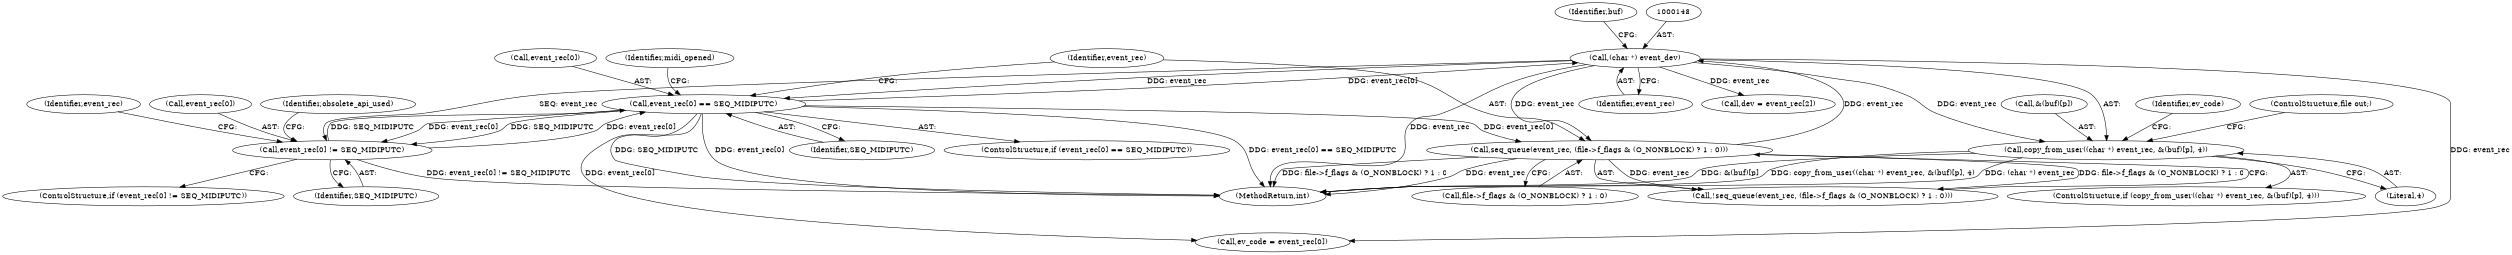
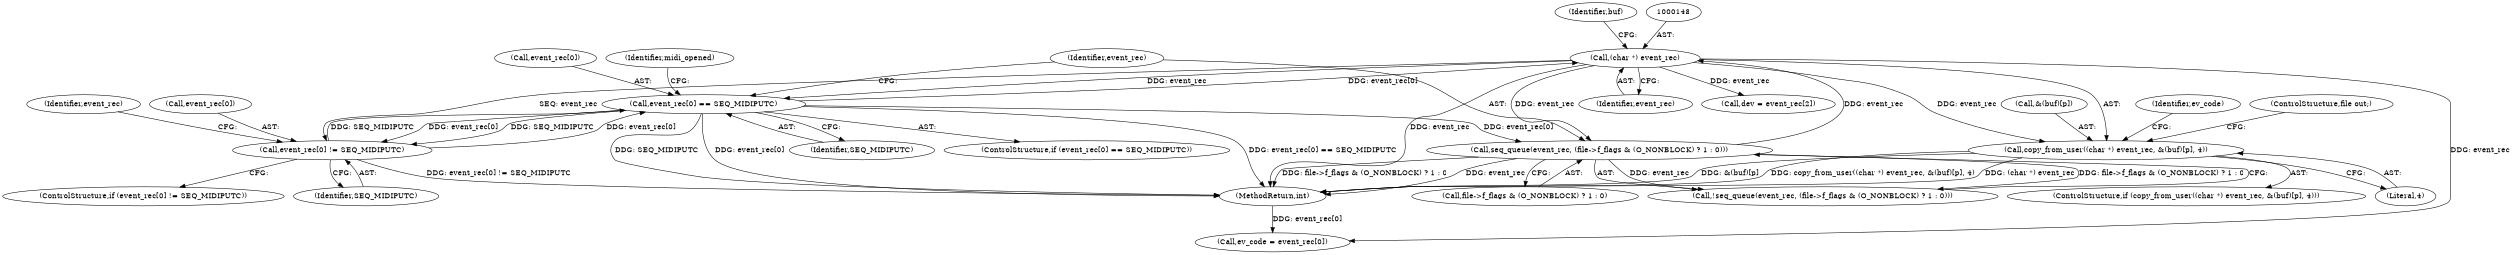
(1635, 58) -> (1635, 58)
(338, 104) -> none
(812, 221) -> (1273, 217)
